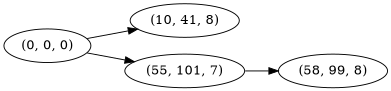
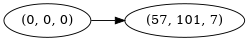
(185, 21) -> none
(185, 71) -> (185, 21)
(333, 71) -> none
